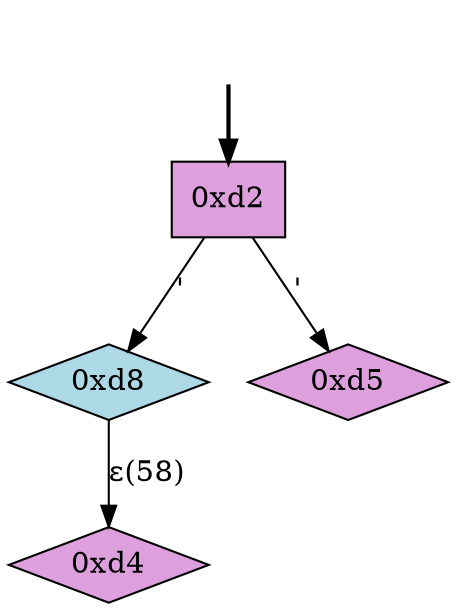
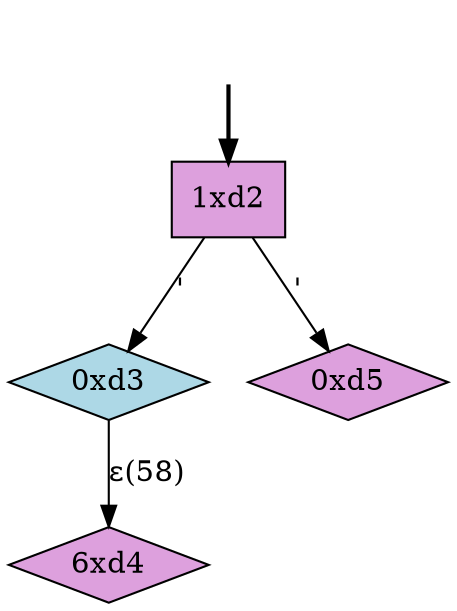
(228, 199) -> (228, 199)
(109, 382) -> (109, 382)
(109, 565) -> (109, 565)
